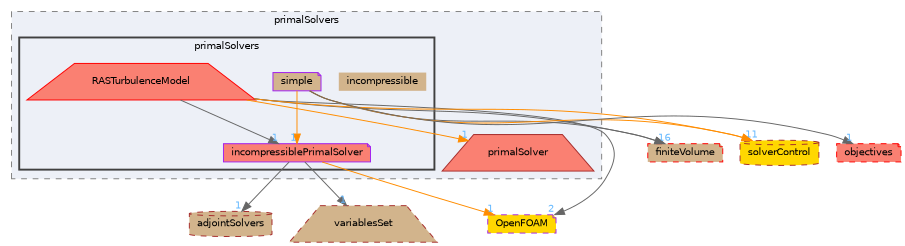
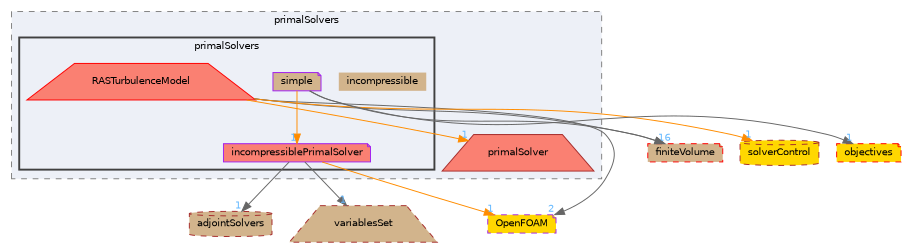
(225, 120) -> none
(525, 122) -> none
(869, 153) -> (869, 153)
